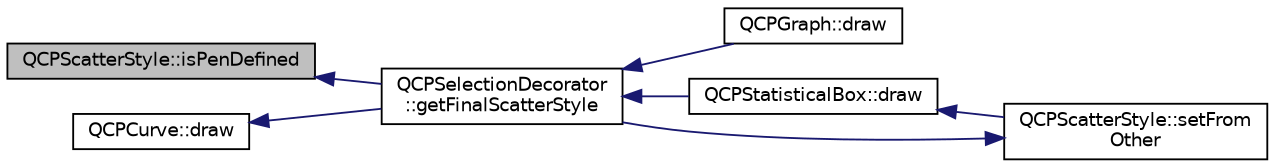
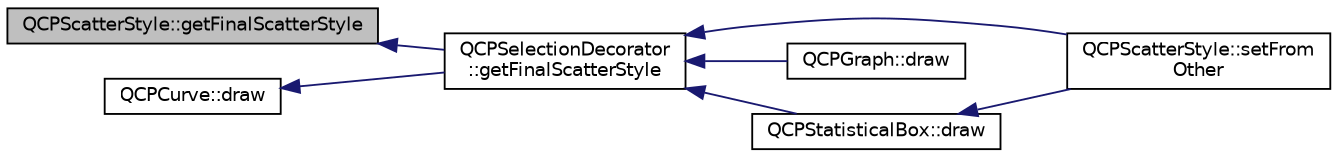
(161, 61) -> (193, 26)
(804, 138) -> (886, 19)
